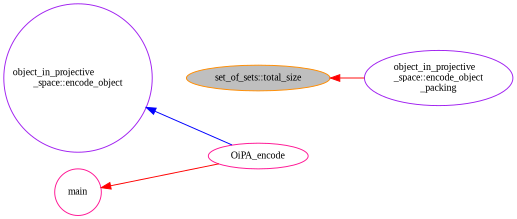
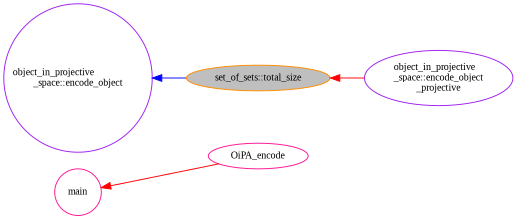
(439, 78) -> (439, 78)
(194, 128) -> (174, 78)
